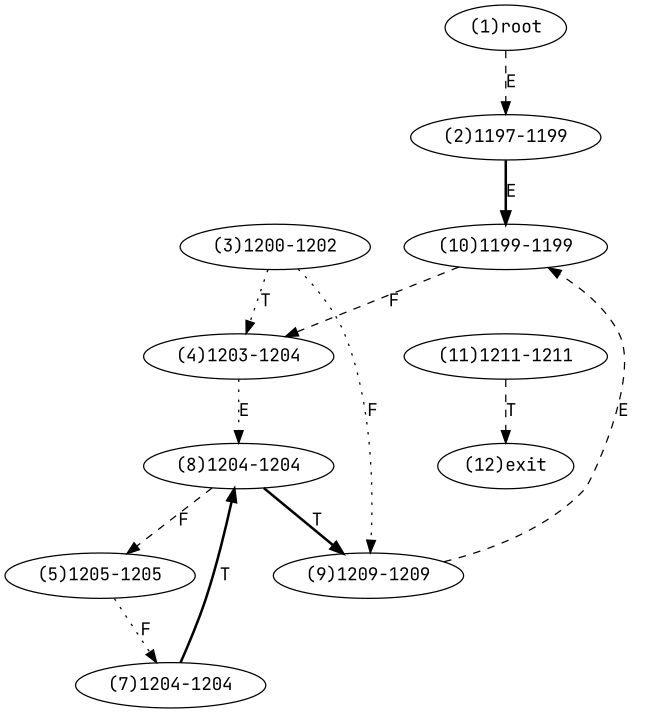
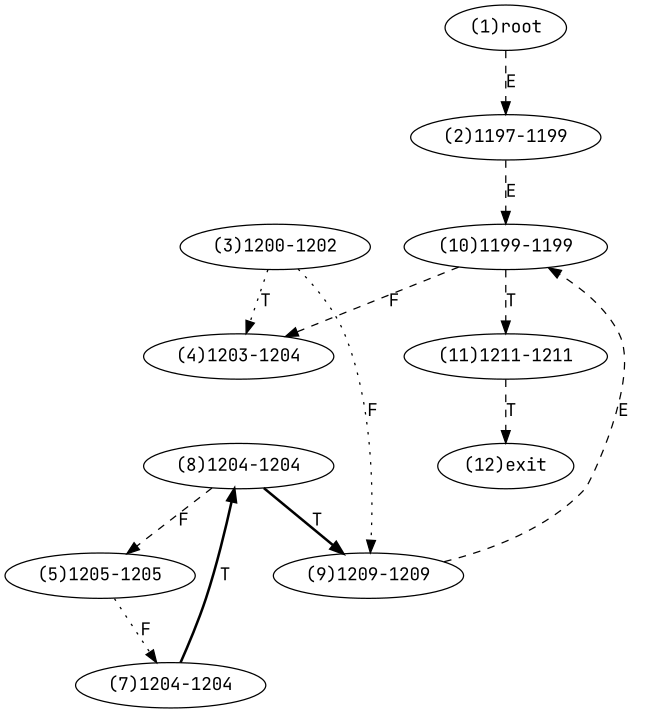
(506, 186) -> (506, 186)
none -> (506, 295)
(239, 405) -> none
